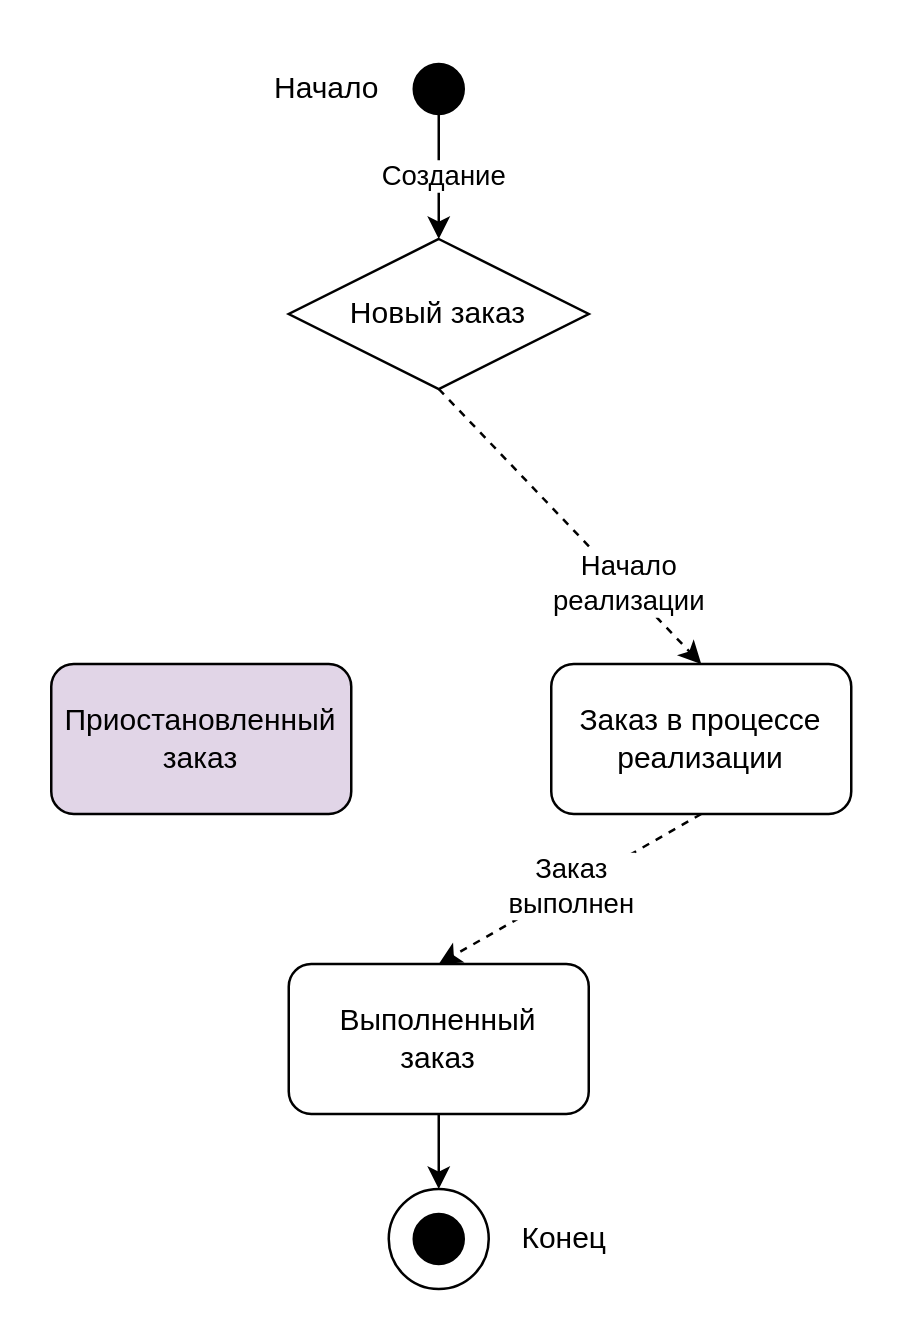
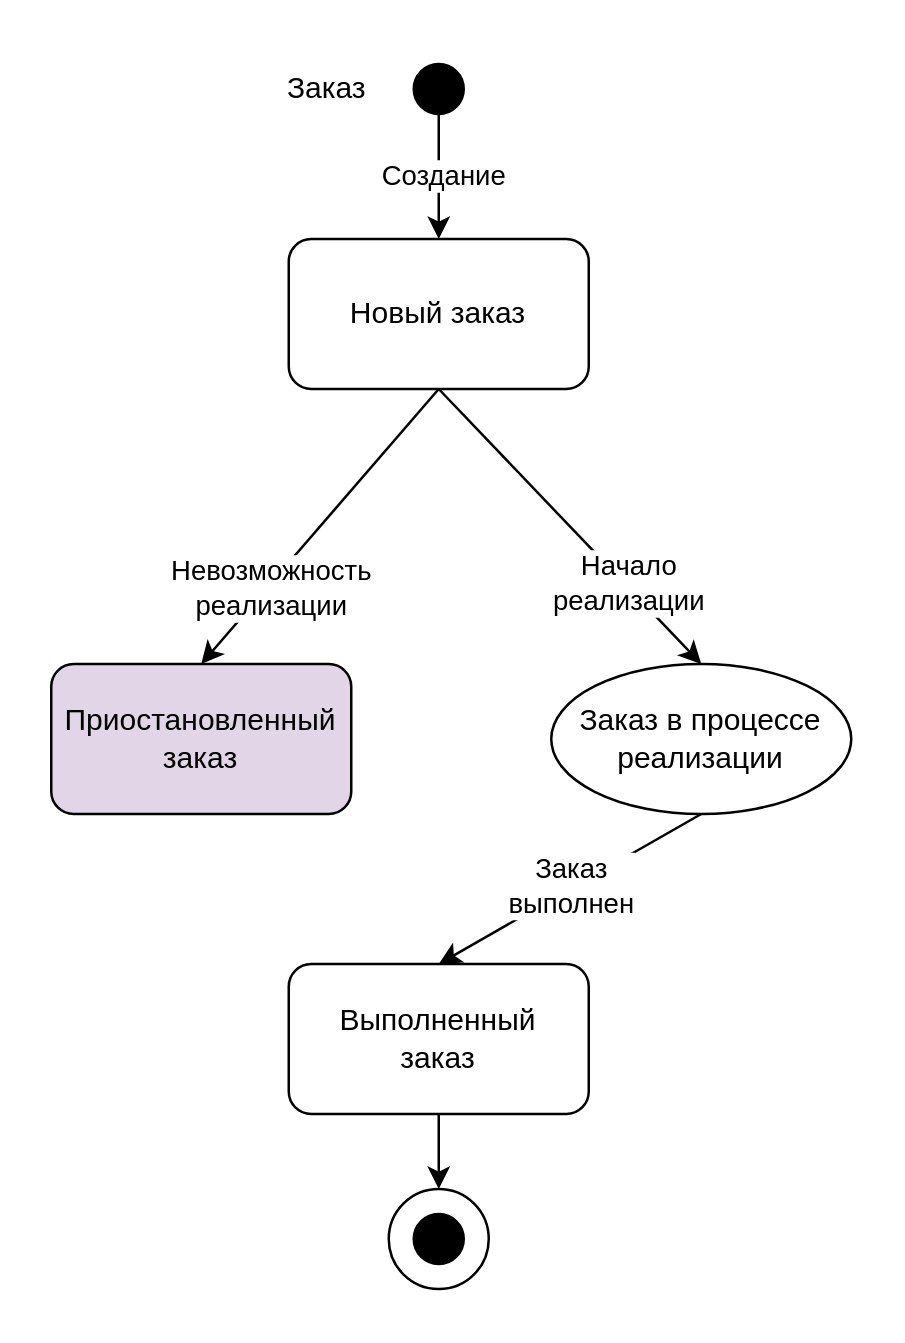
(328, 89) -> (328, 89)
(439, 314) -> (439, 314)
(517, 471) -> (517, 471)
none -> (365, 474)
(701, 739) -> (701, 739)
(666, 834) -> (666, 834)
(564, 1239) -> none
